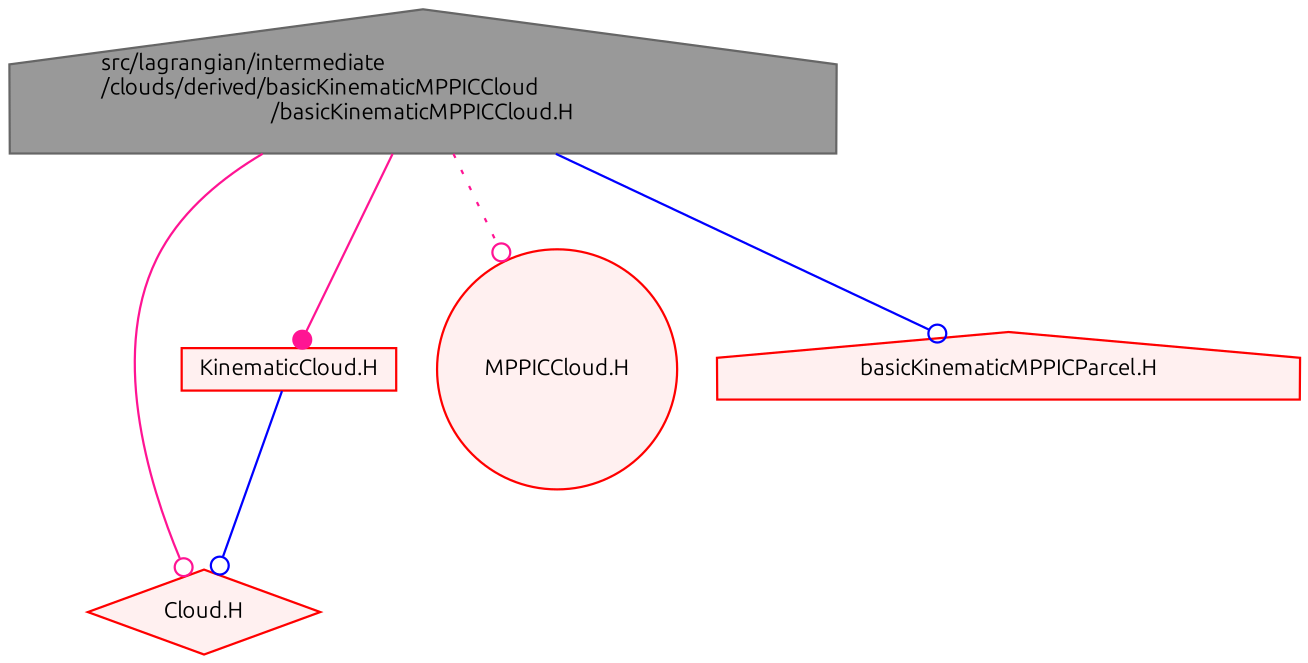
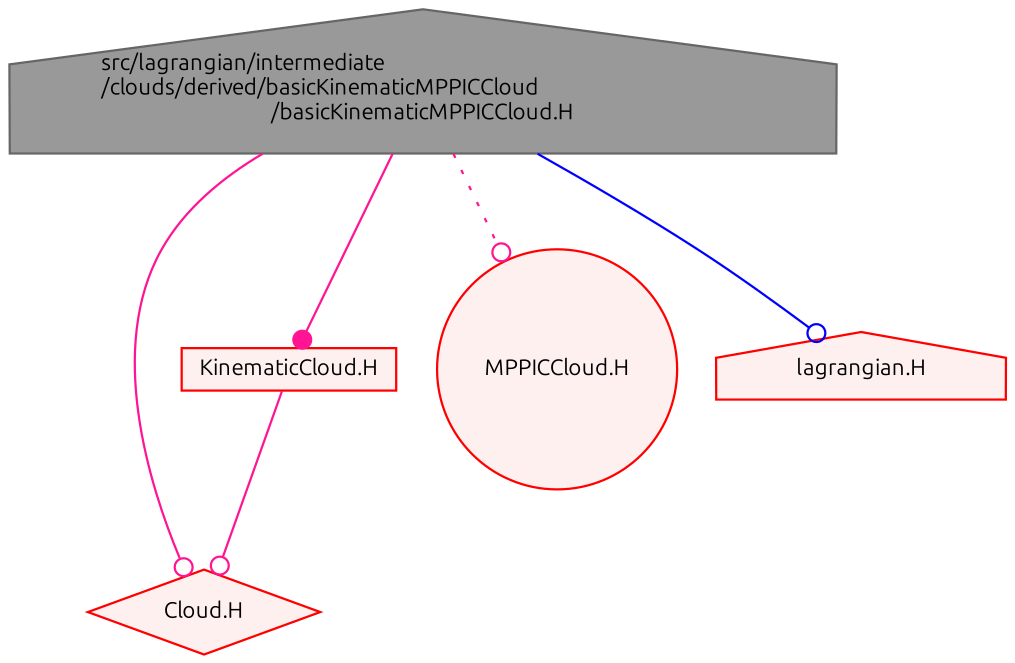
(1009, 369) -> (861, 369)
(252, 474) -> (252, 474)
